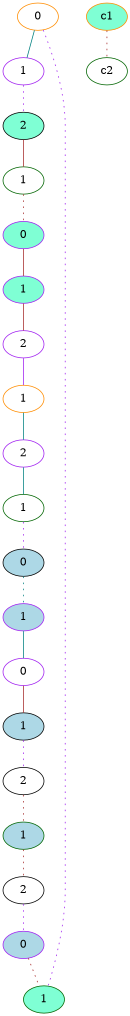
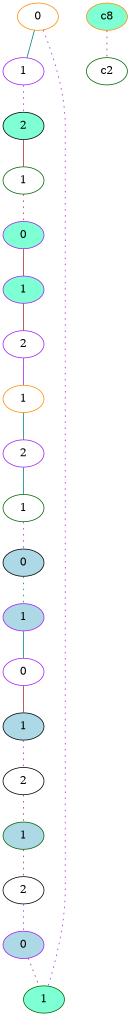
(107, 17) -> (107, 17)
